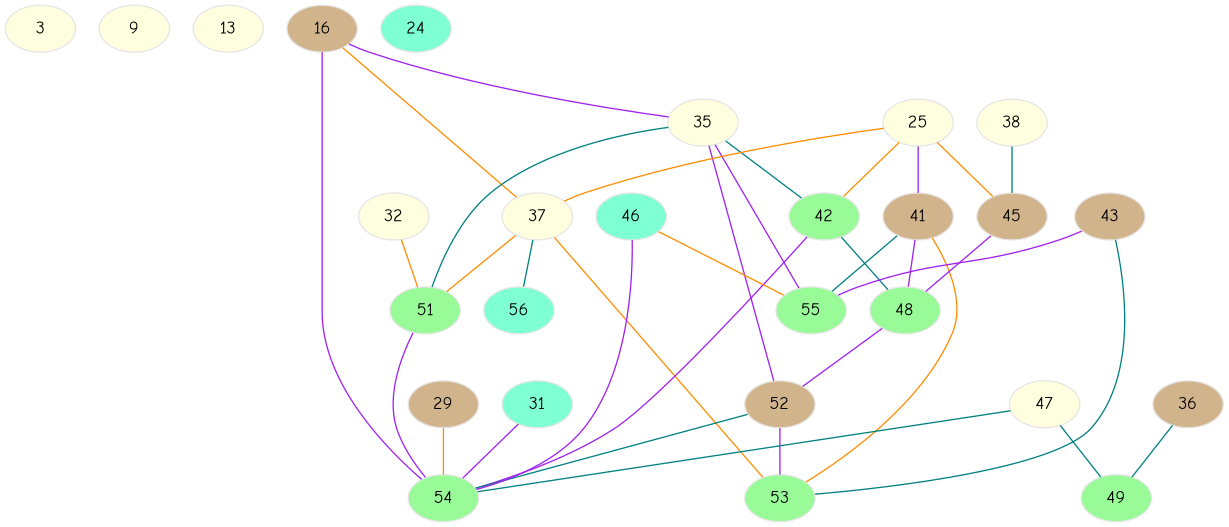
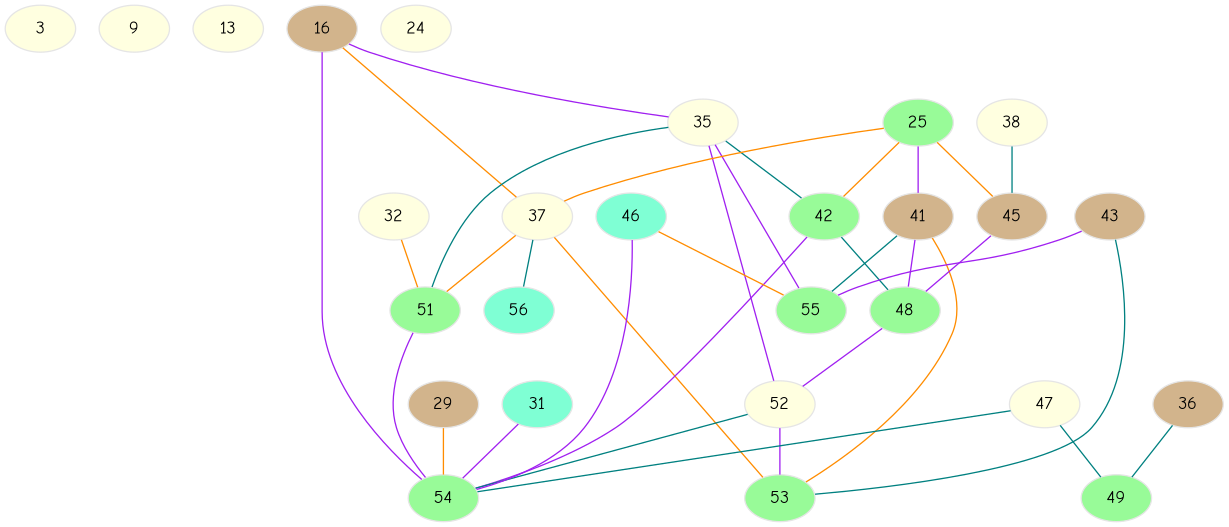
(416, 29) -> (416, 29)
(918, 123) -> (918, 123)
(780, 404) -> (780, 404)
